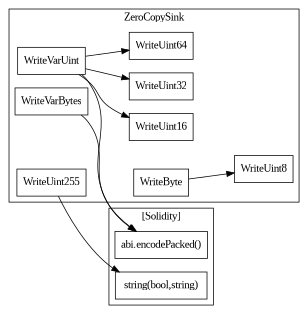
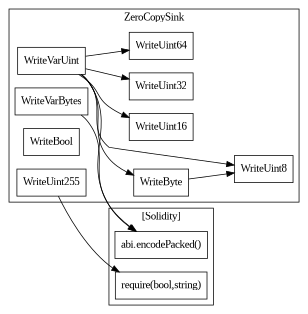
none -> (51, 142)
none -> (128, 150)
none -> (104, 151)
(161, 286) -> (161, 286)
